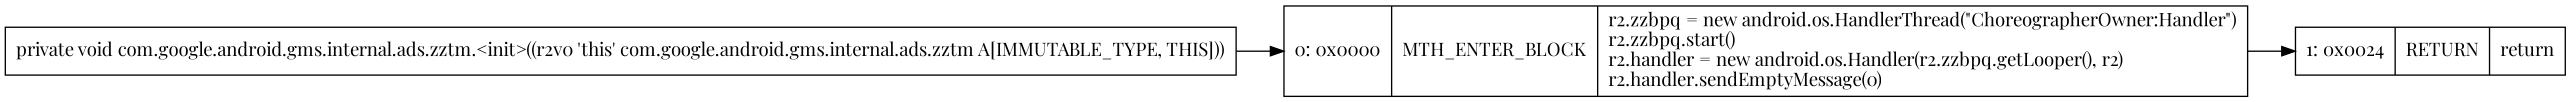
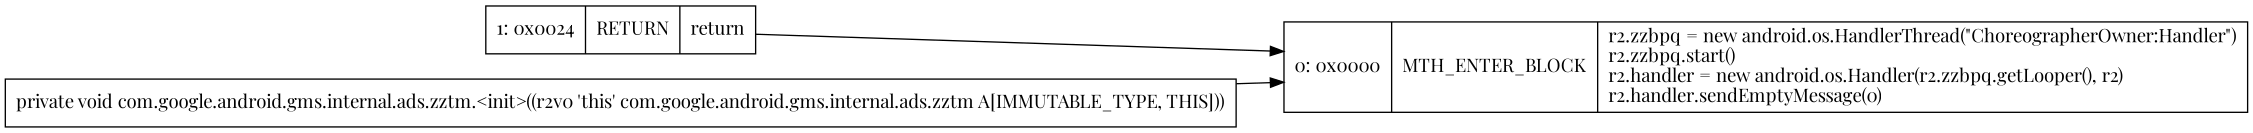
(2265, 51) -> (1013, 43)
